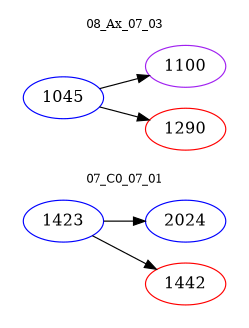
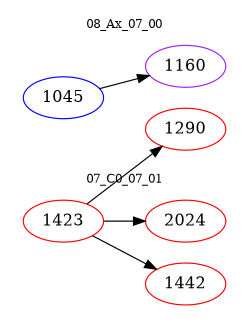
(125, 25) -> (125, 25)
(186, 66) -> (186, 66)
(119, 112) -> (120, 179)
(63, 221) -> (63, 221)
(186, 221) -> (186, 221)
